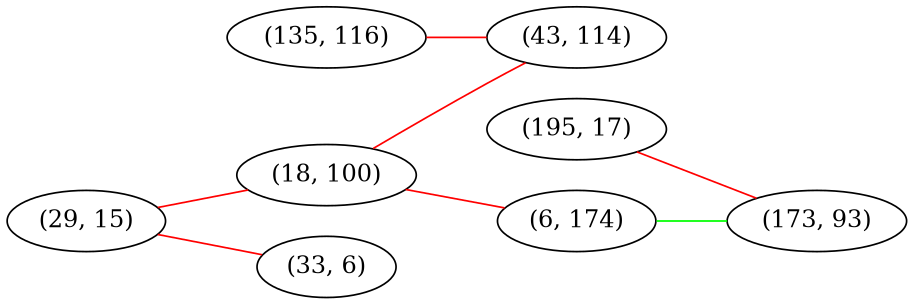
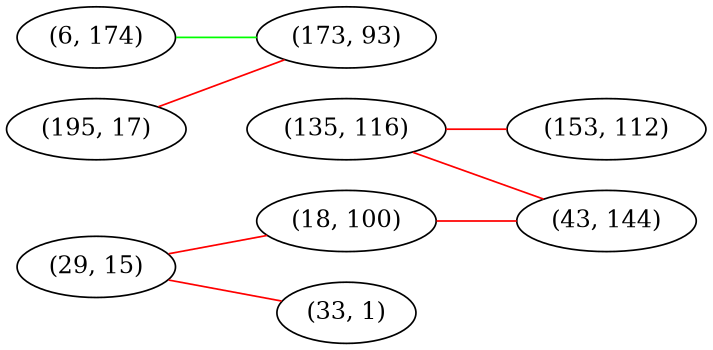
(577, 37) -> (607, 221)
none -> (607, 129)
(455, 199) -> none
(327, 267) -> (346, 313)
